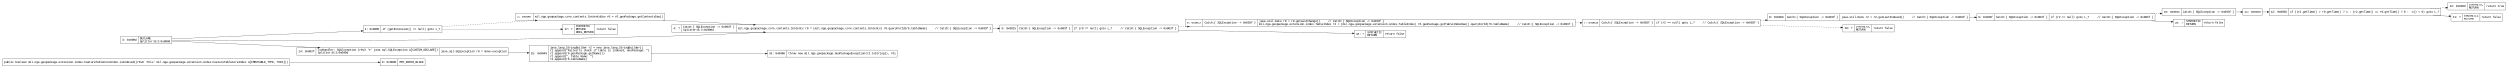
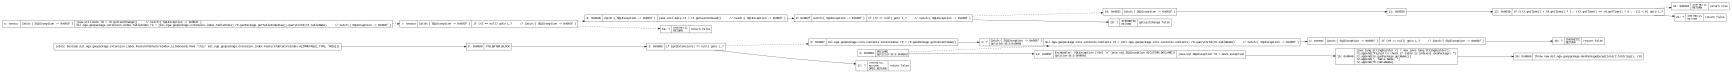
(2213, 23) -> (1154, 23)
(1183, 27) -> none
(267, 35) -> (578, 47)
(468, 40) -> (978, 49)
